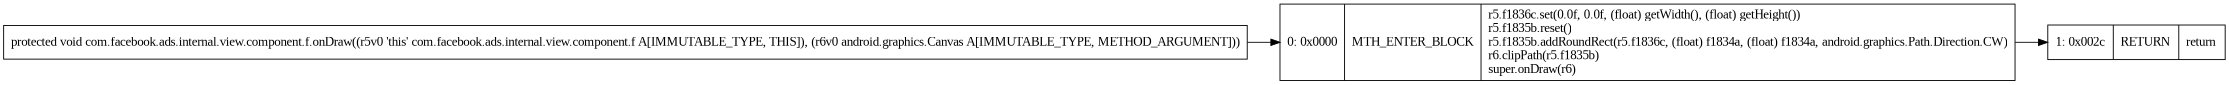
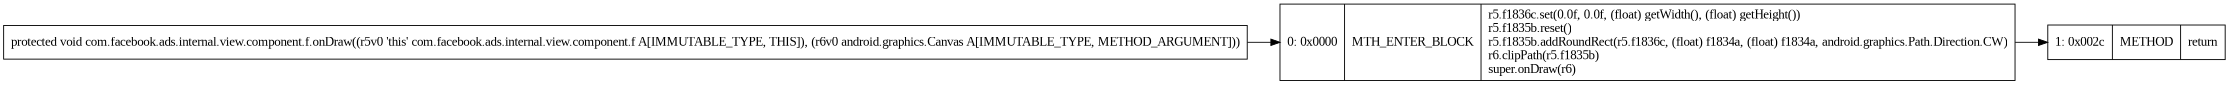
(2146, 42) -> (2146, 42)
